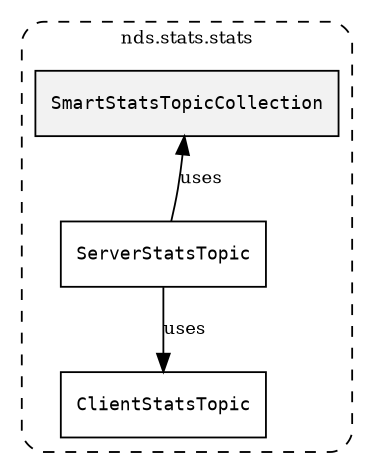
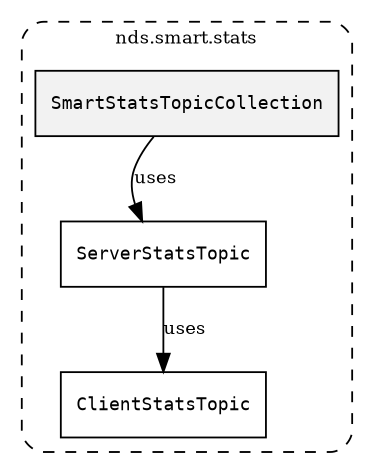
(187, 39) -> (187, 39)
(178, 188) -> (135, 168)
